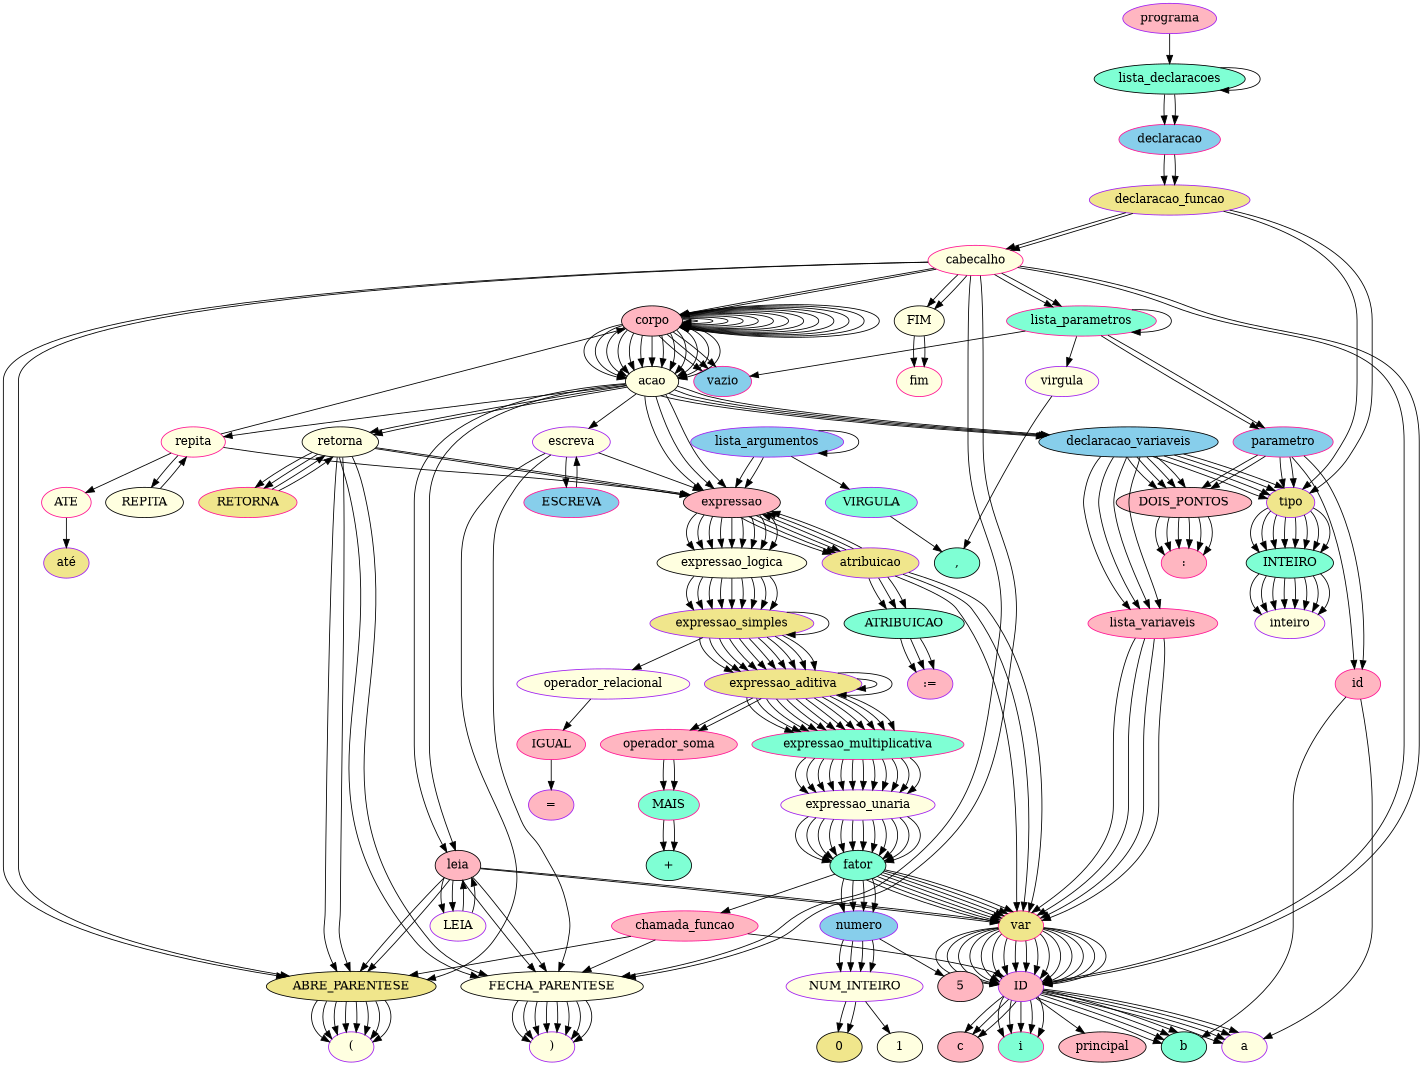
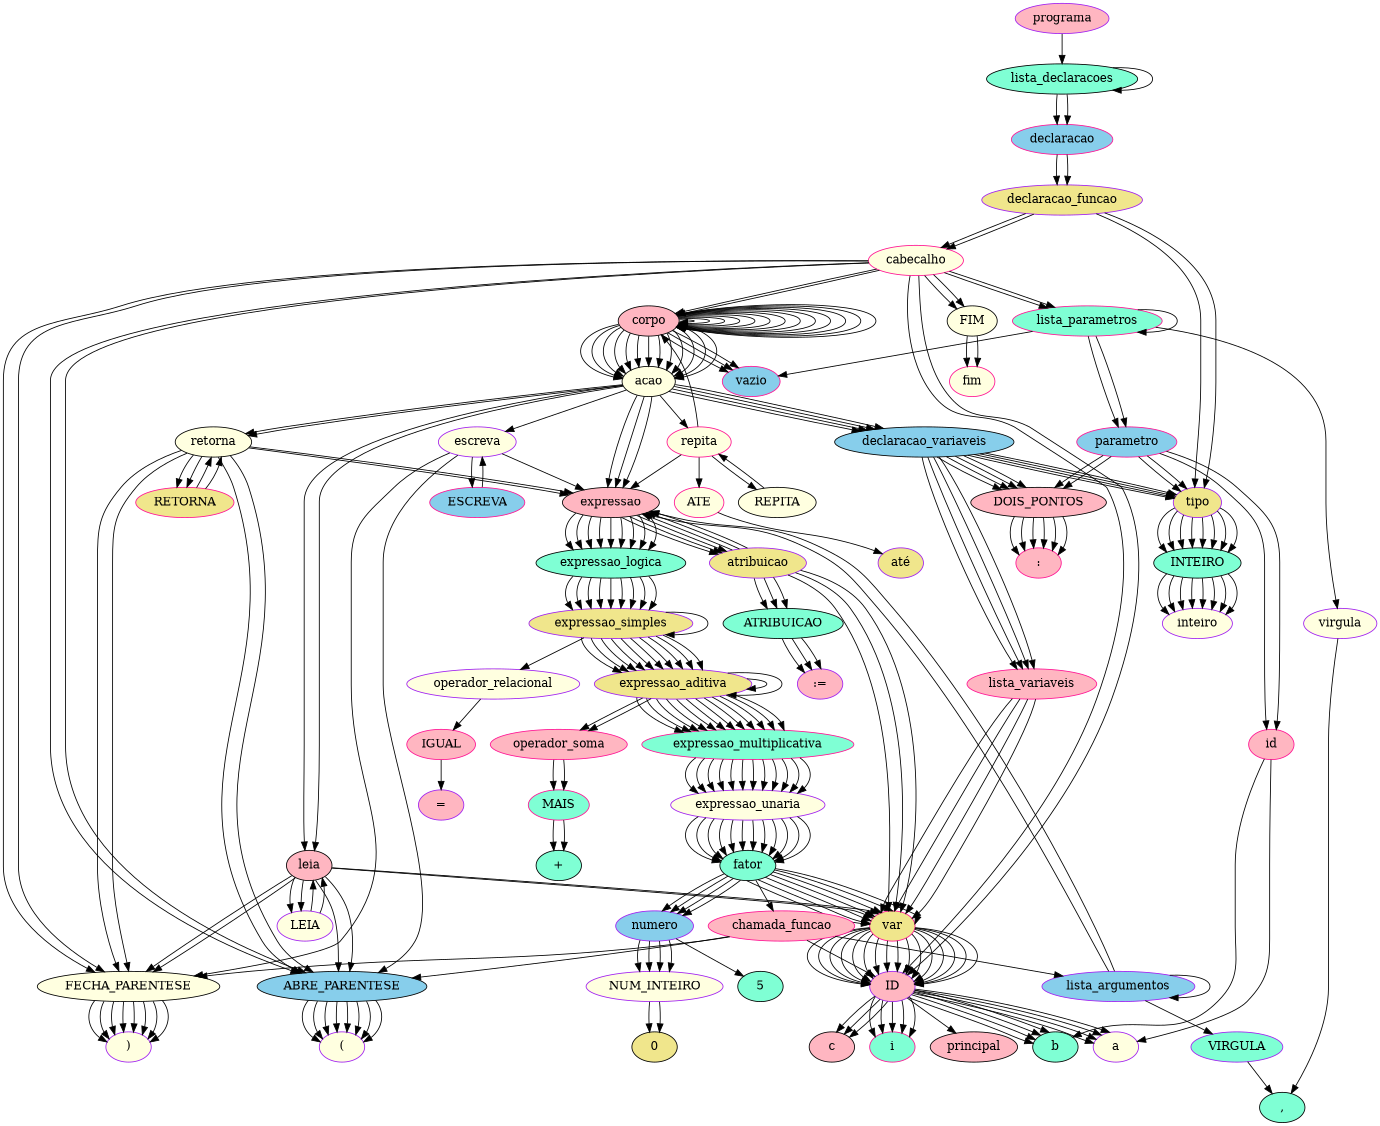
(732, 563) -> (611, 563)
none -> (983, 962)
(351, 986) -> (342, 986)
(960, 986) -> (760, 986)
(900, 1047) -> none
